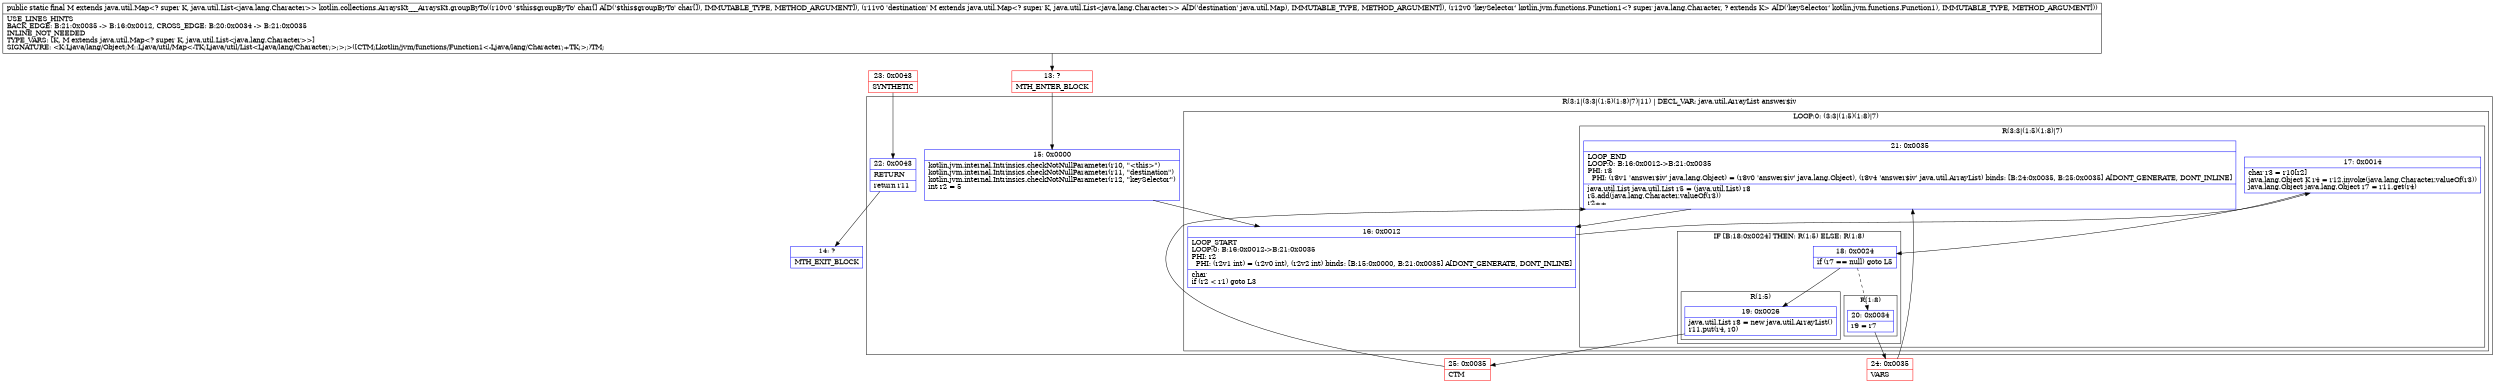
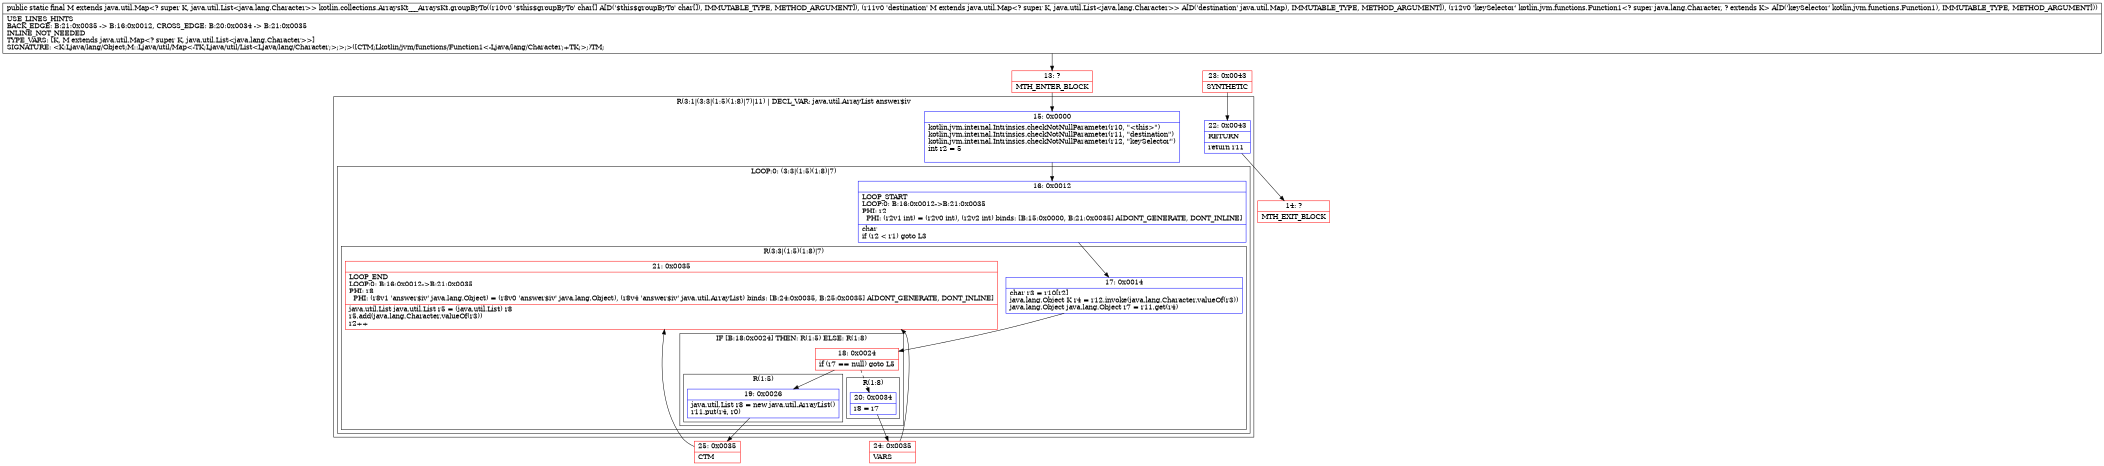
(1910, 175) -> (671, 295)
(1636, 218) -> none
(827, 257) -> (1294, 212)
(1855, 257) -> (857, 359)
(1864, 326) -> (866, 409)
